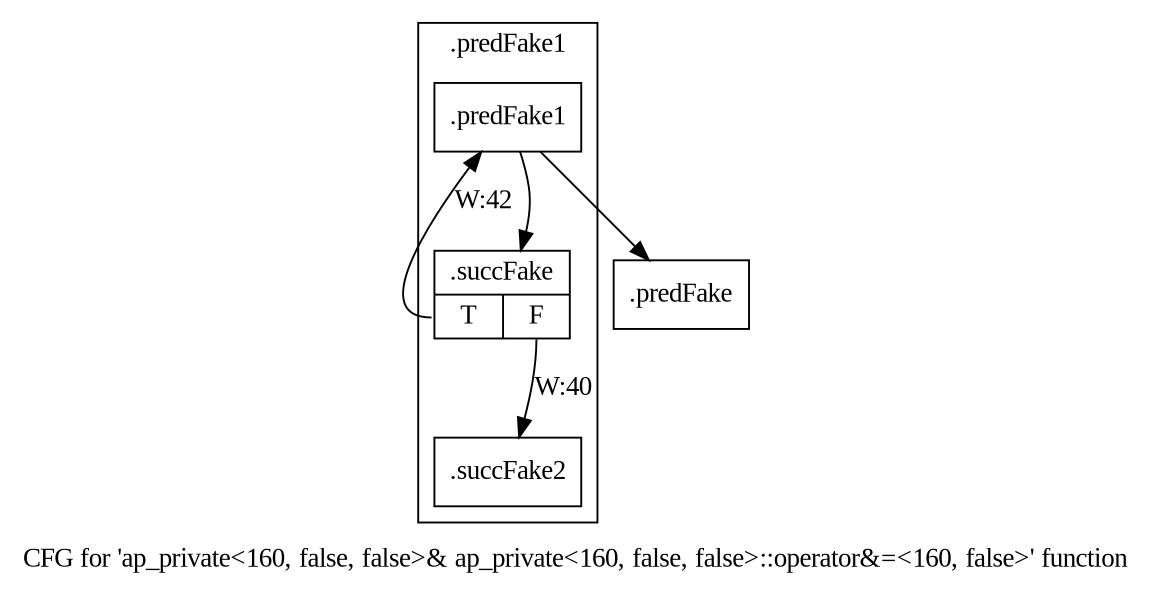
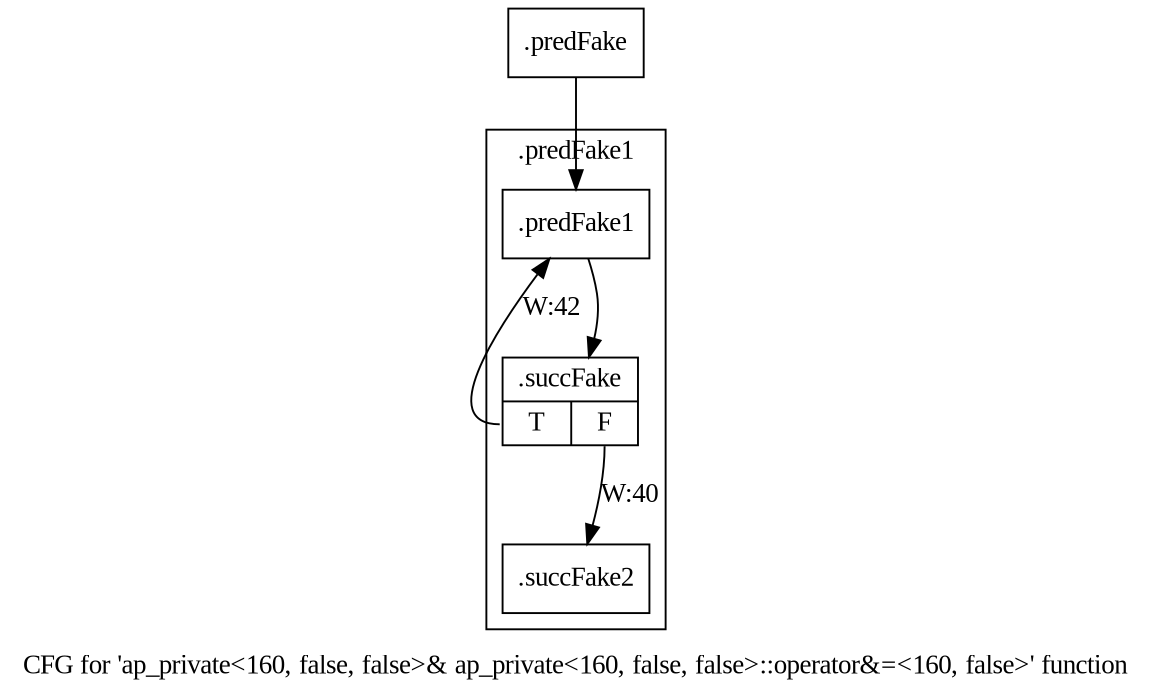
(585, 197) -> (576, 117)
